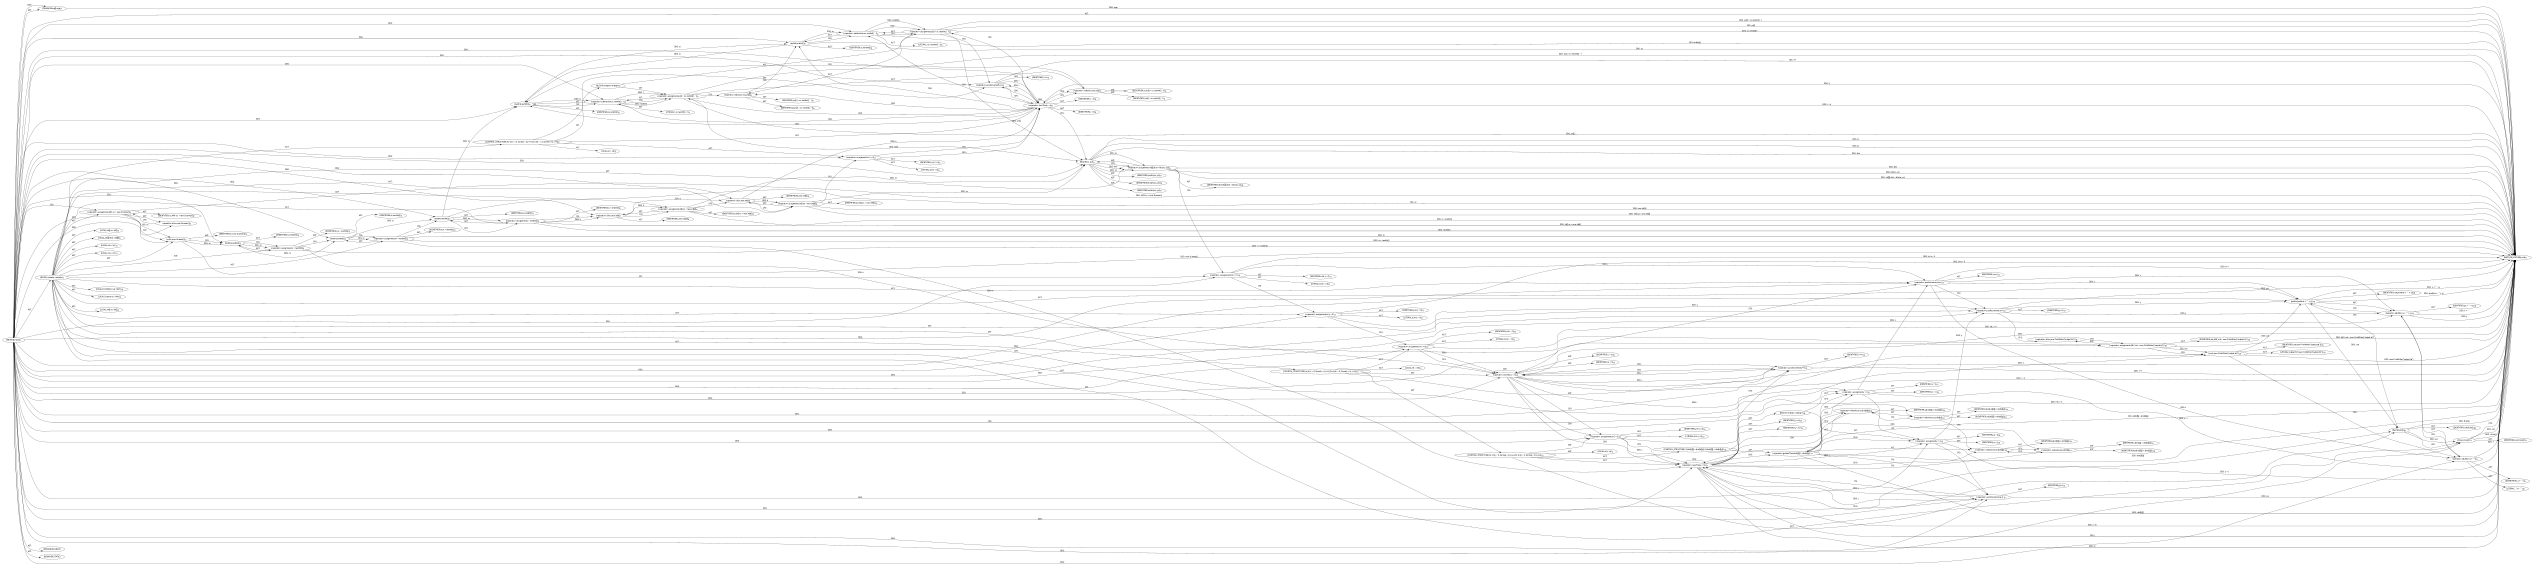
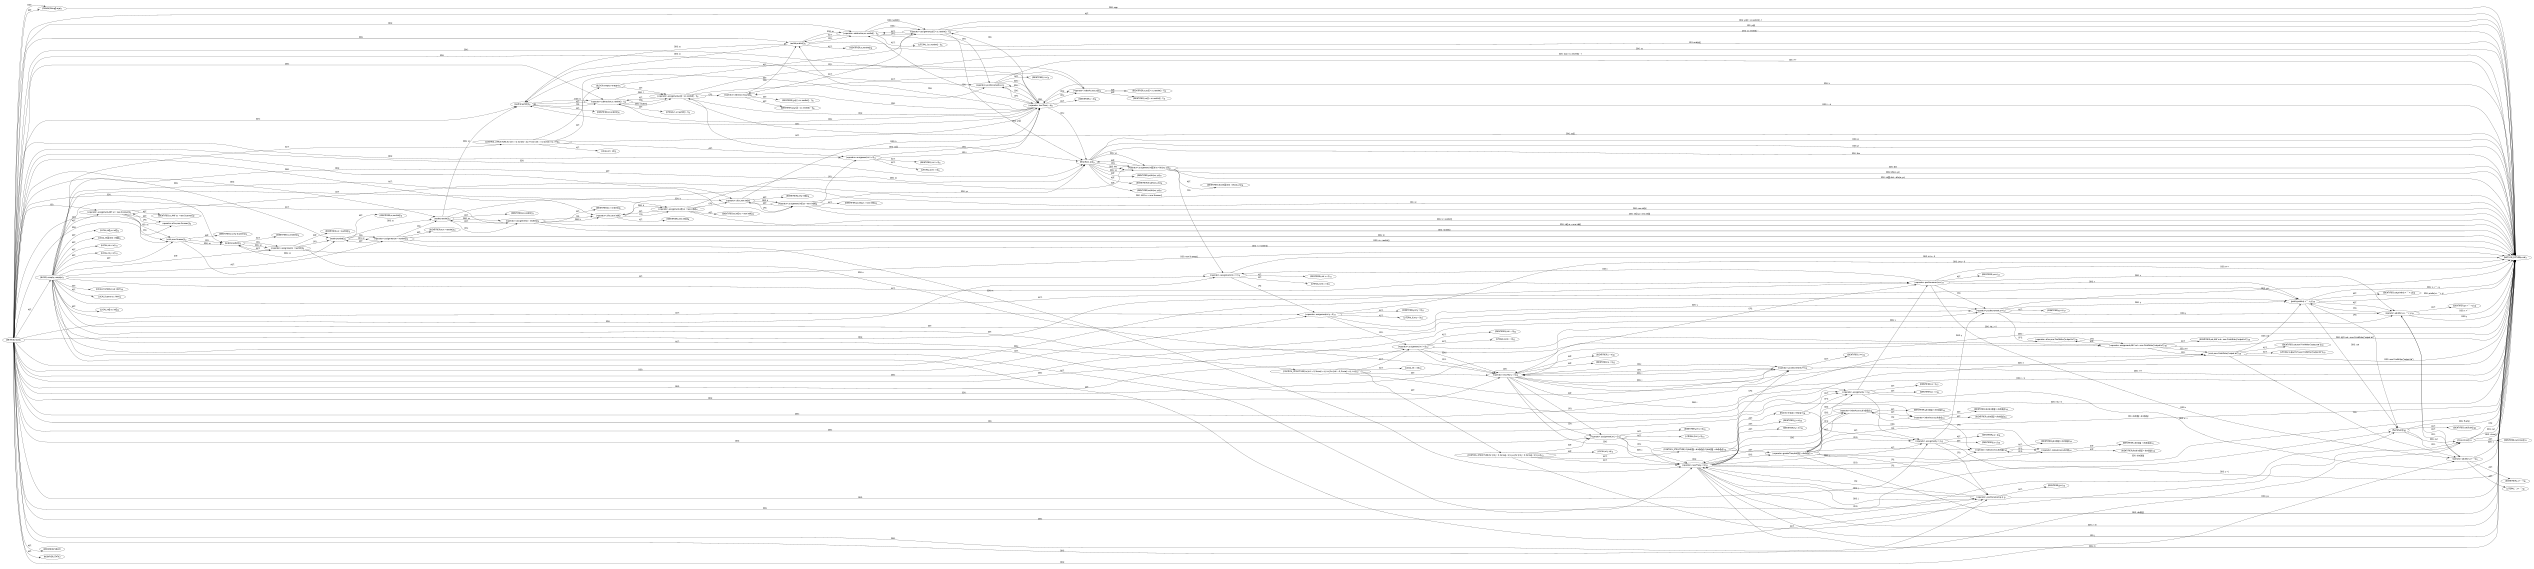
(1087, 112) -> none
(1561, 266) -> (1582, 270)
